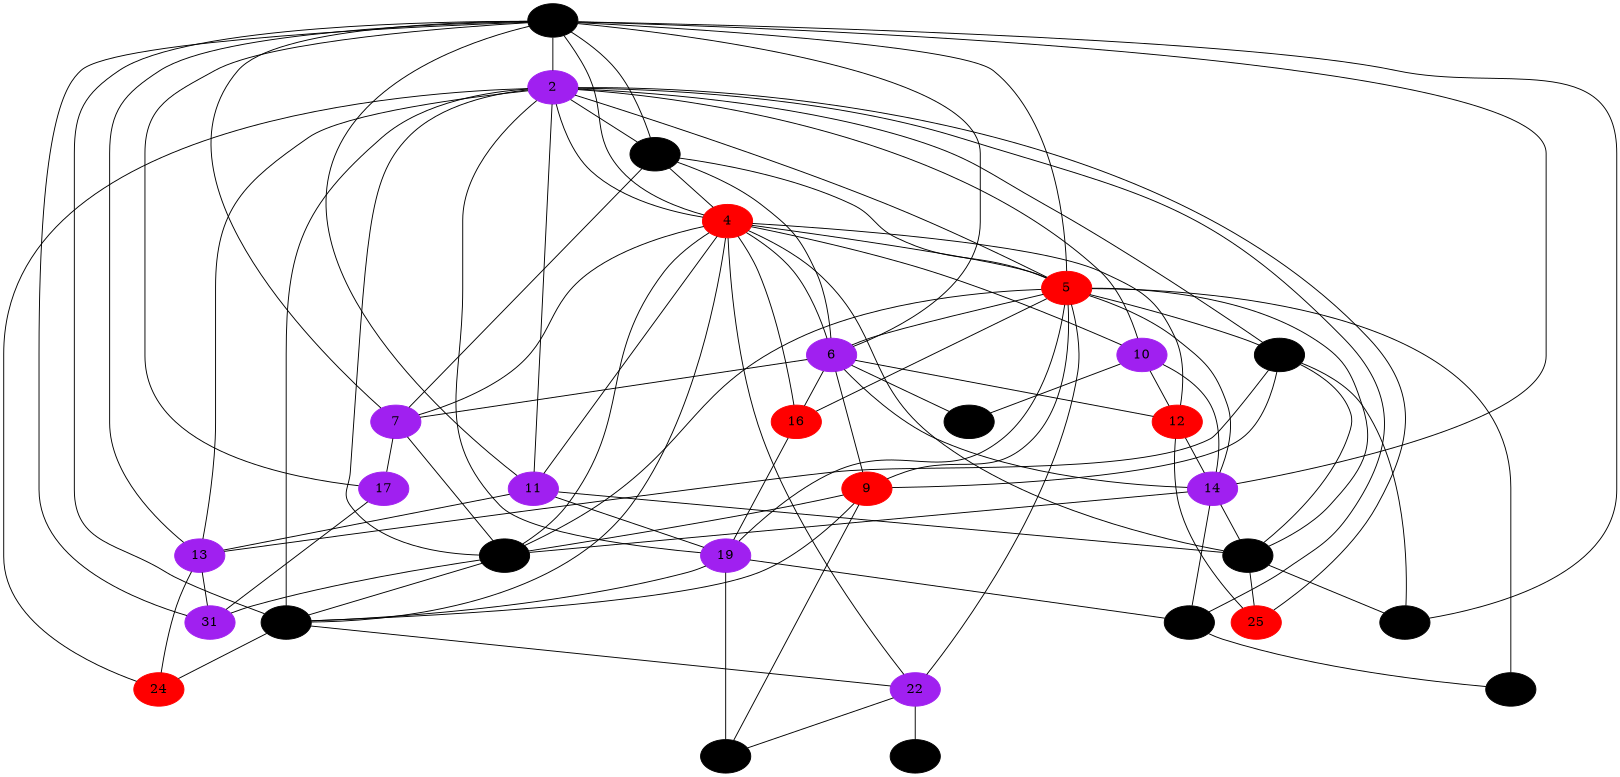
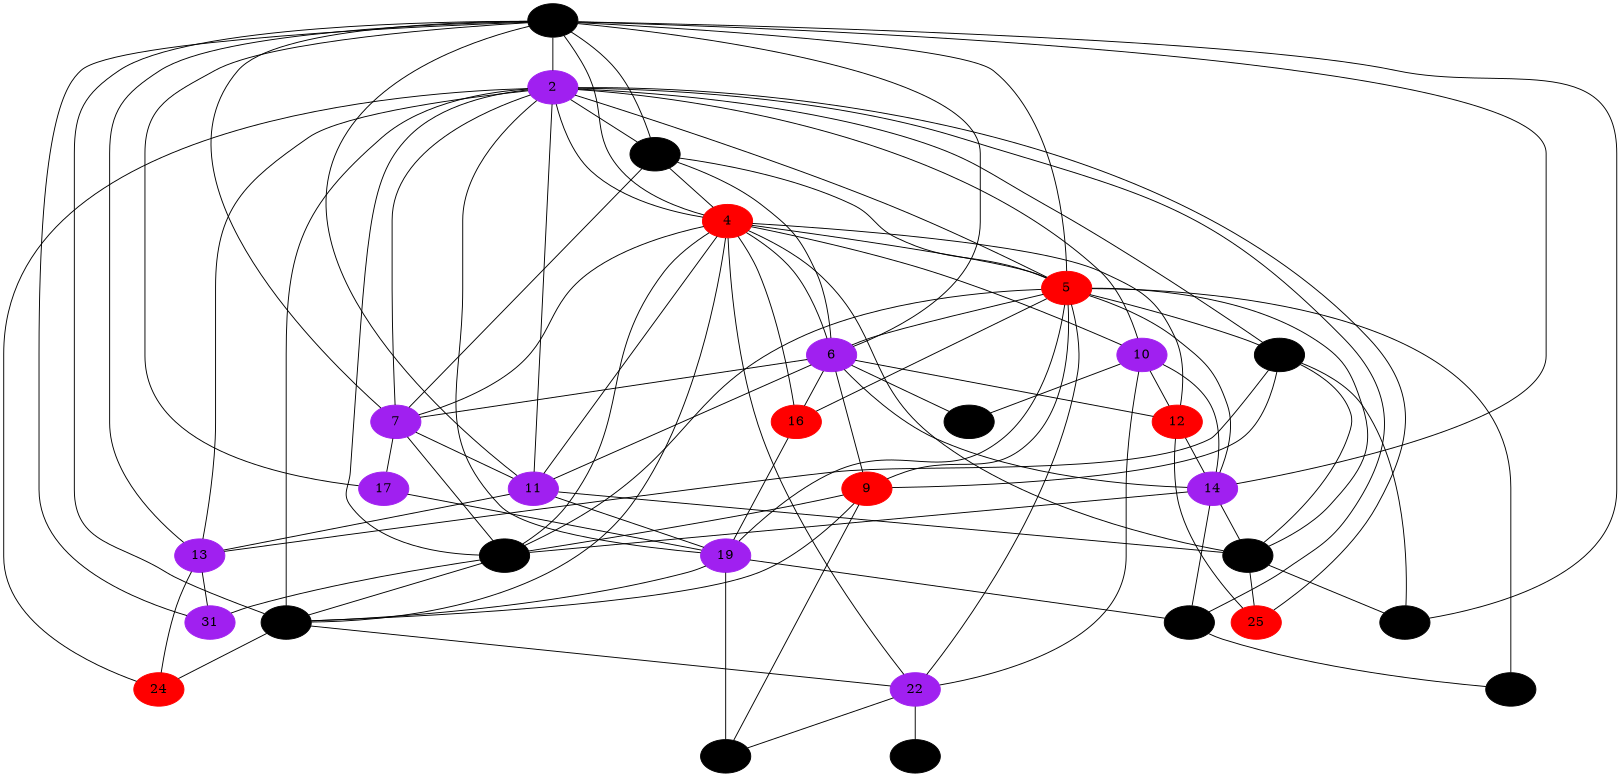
none -> (393, 214)
none -> (663, 430)
none -> (457, 452)
(297, 556) -> (540, 519)
none -> (1121, 585)
